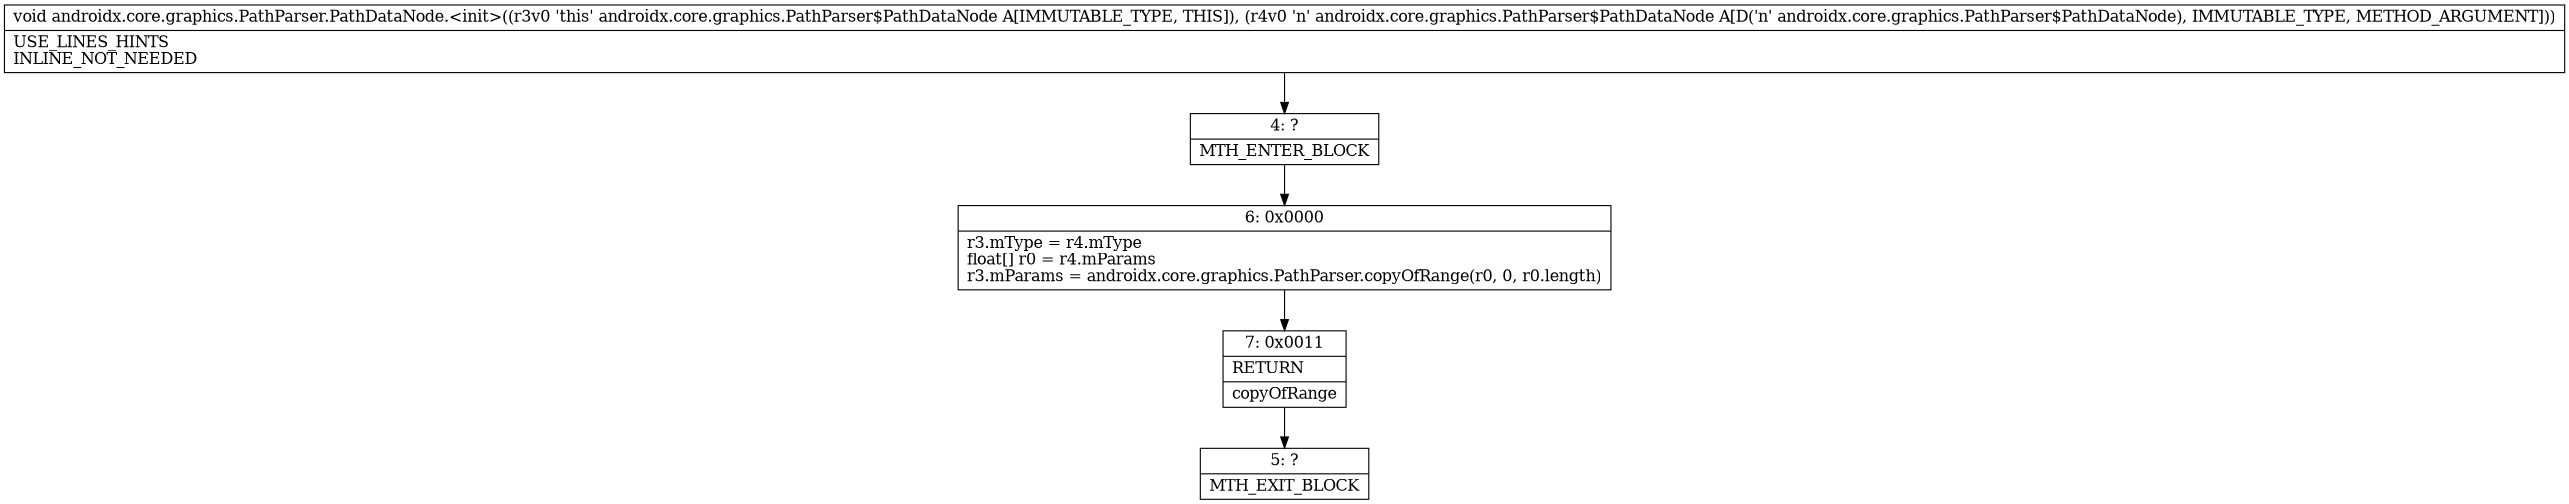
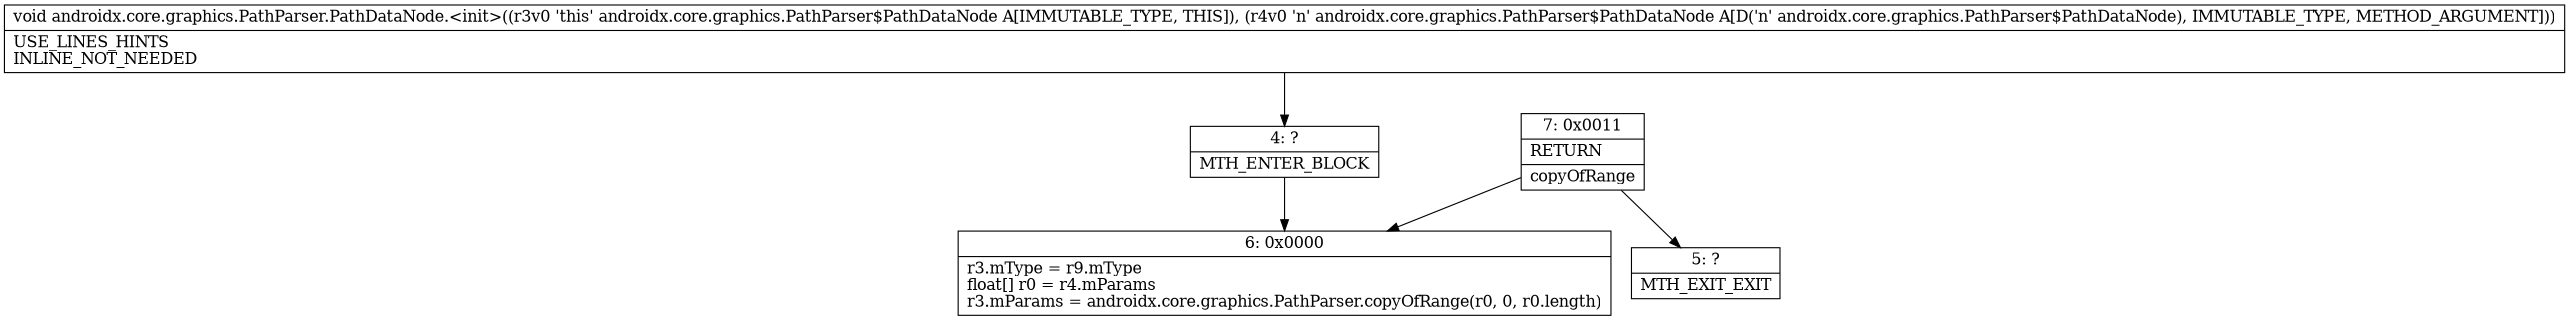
(1055, 243) -> (1055, 269)
(1285, 305) -> (1459, 202)
(1285, 486) -> (1706, 285)
